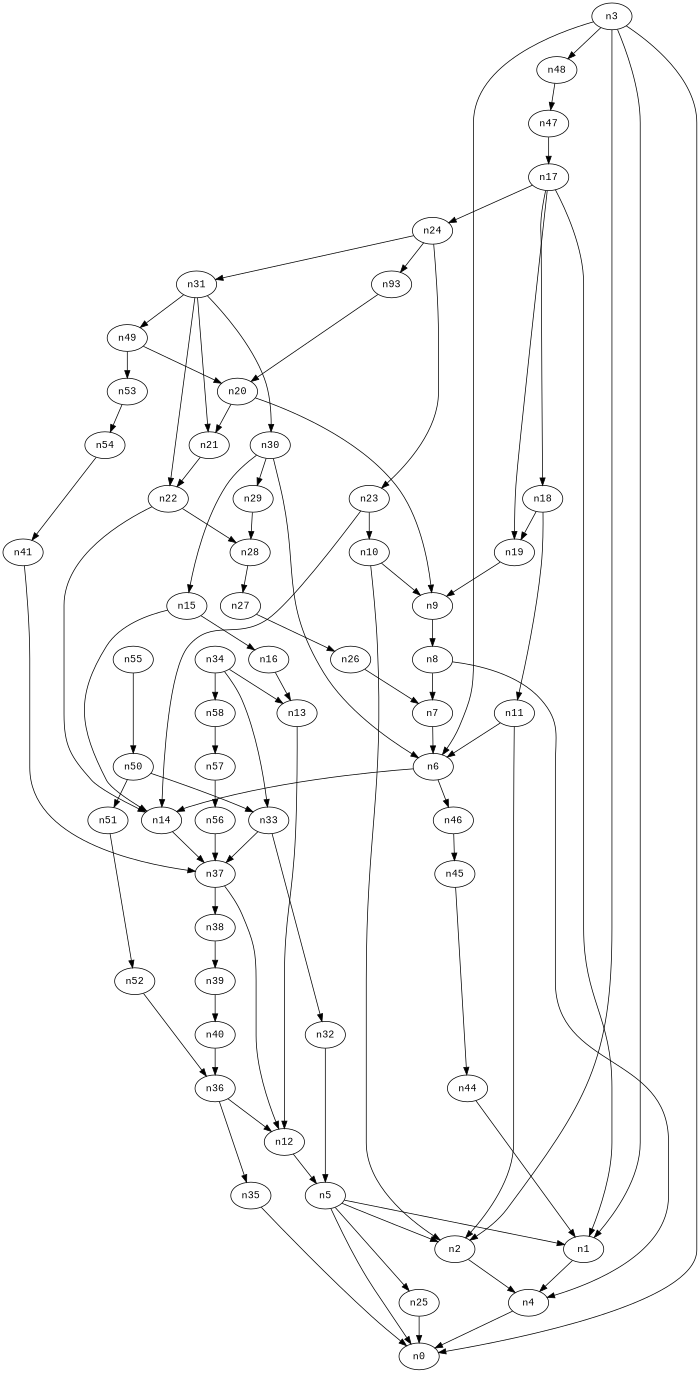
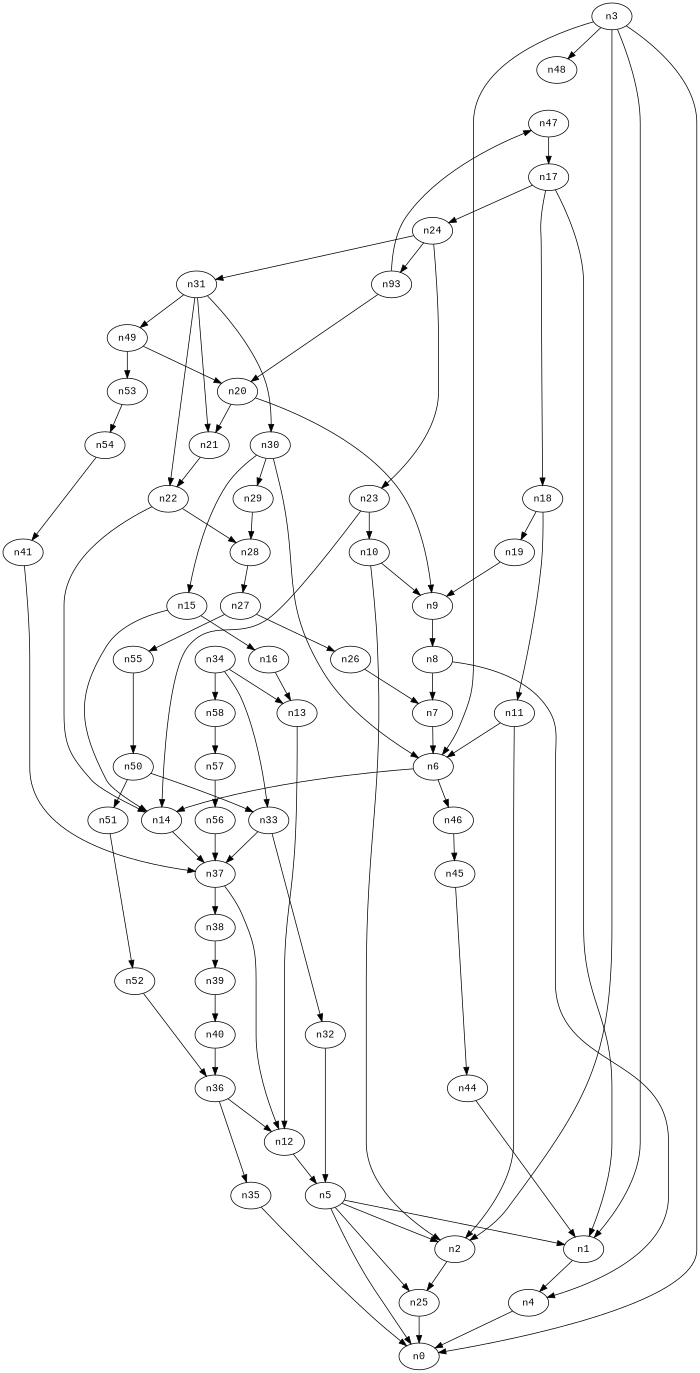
(553, 93) -> (437, 184)
(529, 361) -> none
none -> (190, 631)
(489, 1274) -> (439, 1273)
